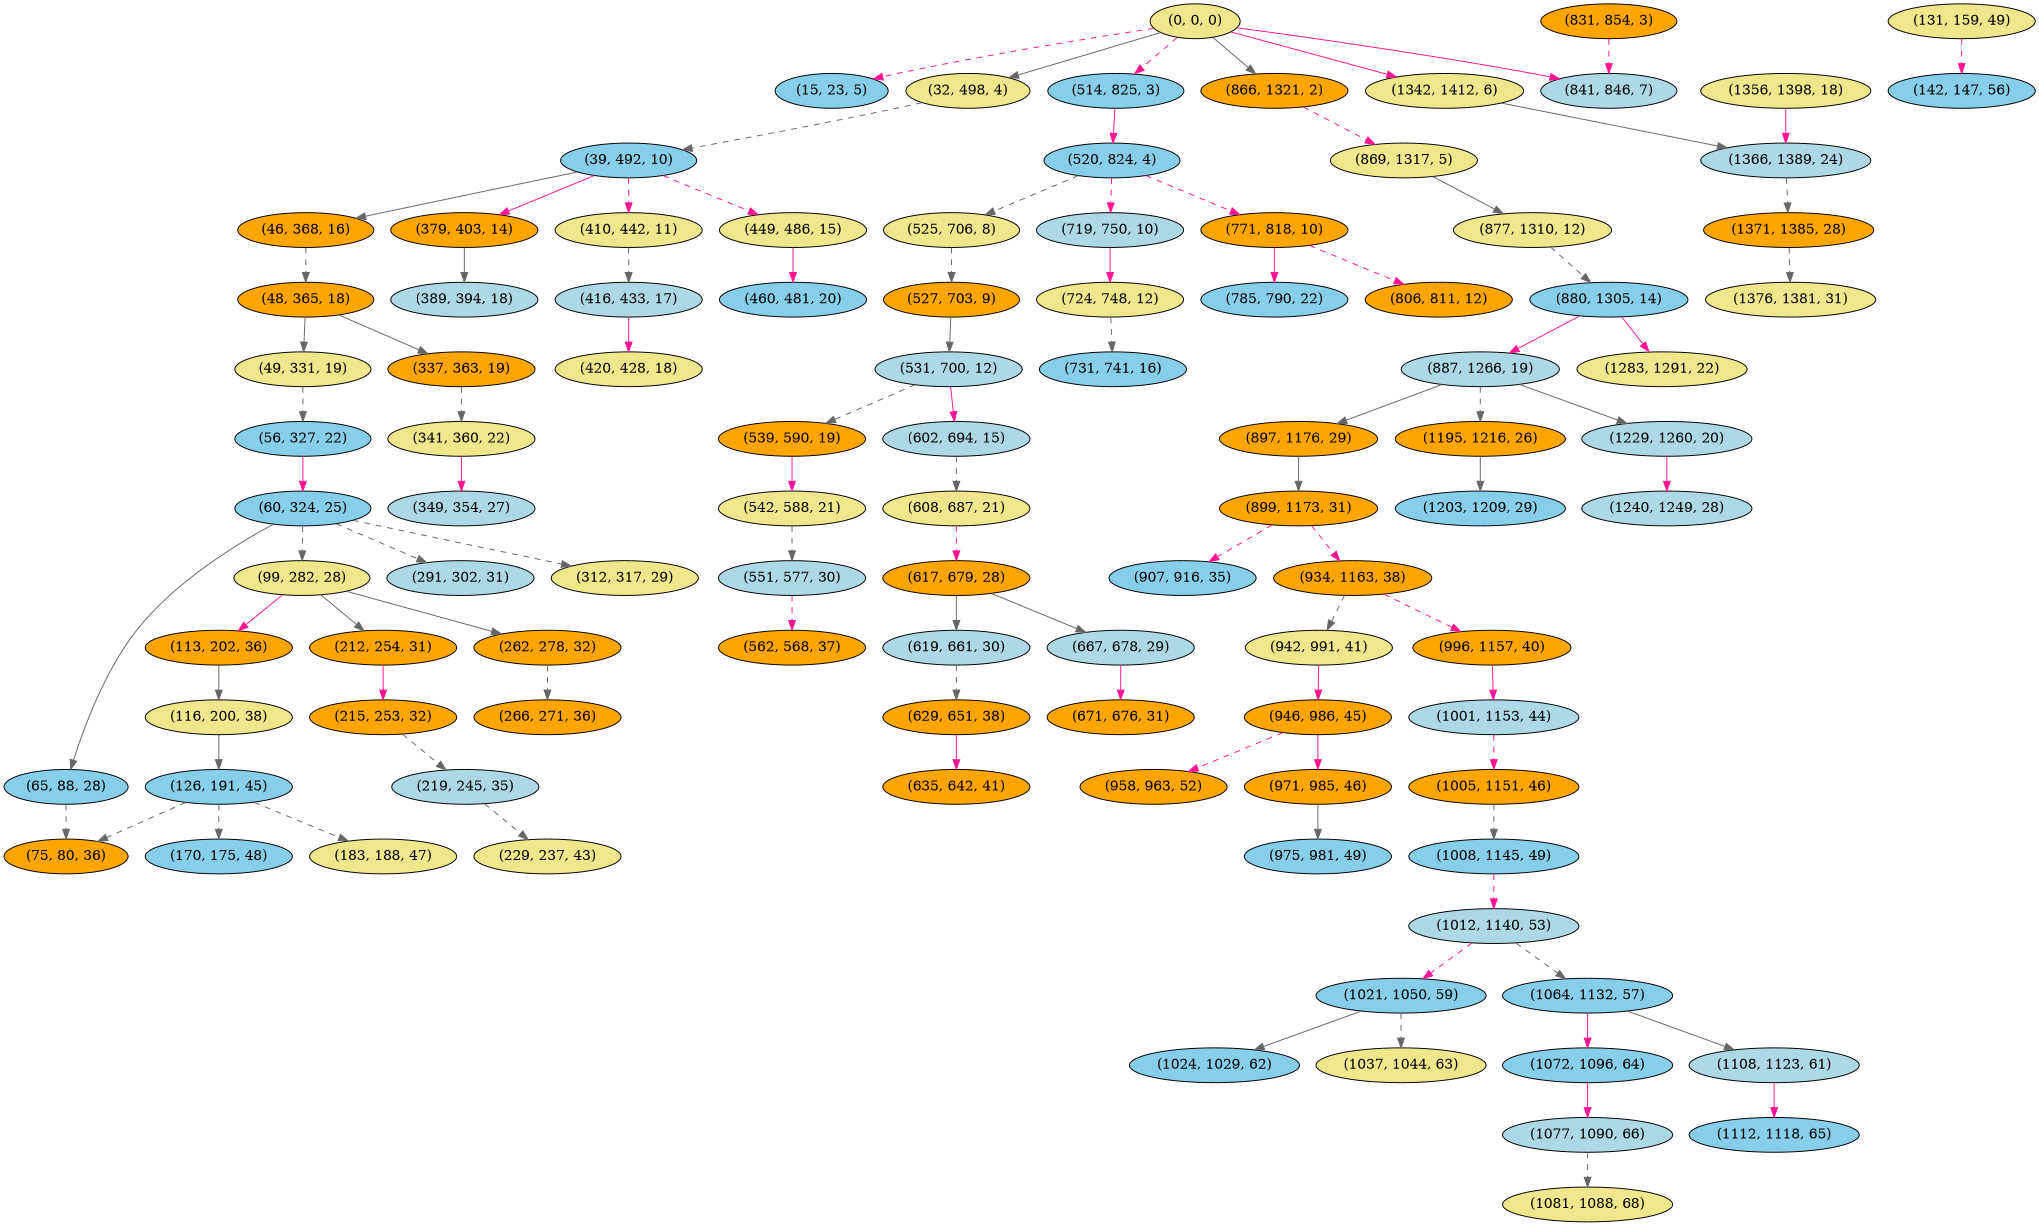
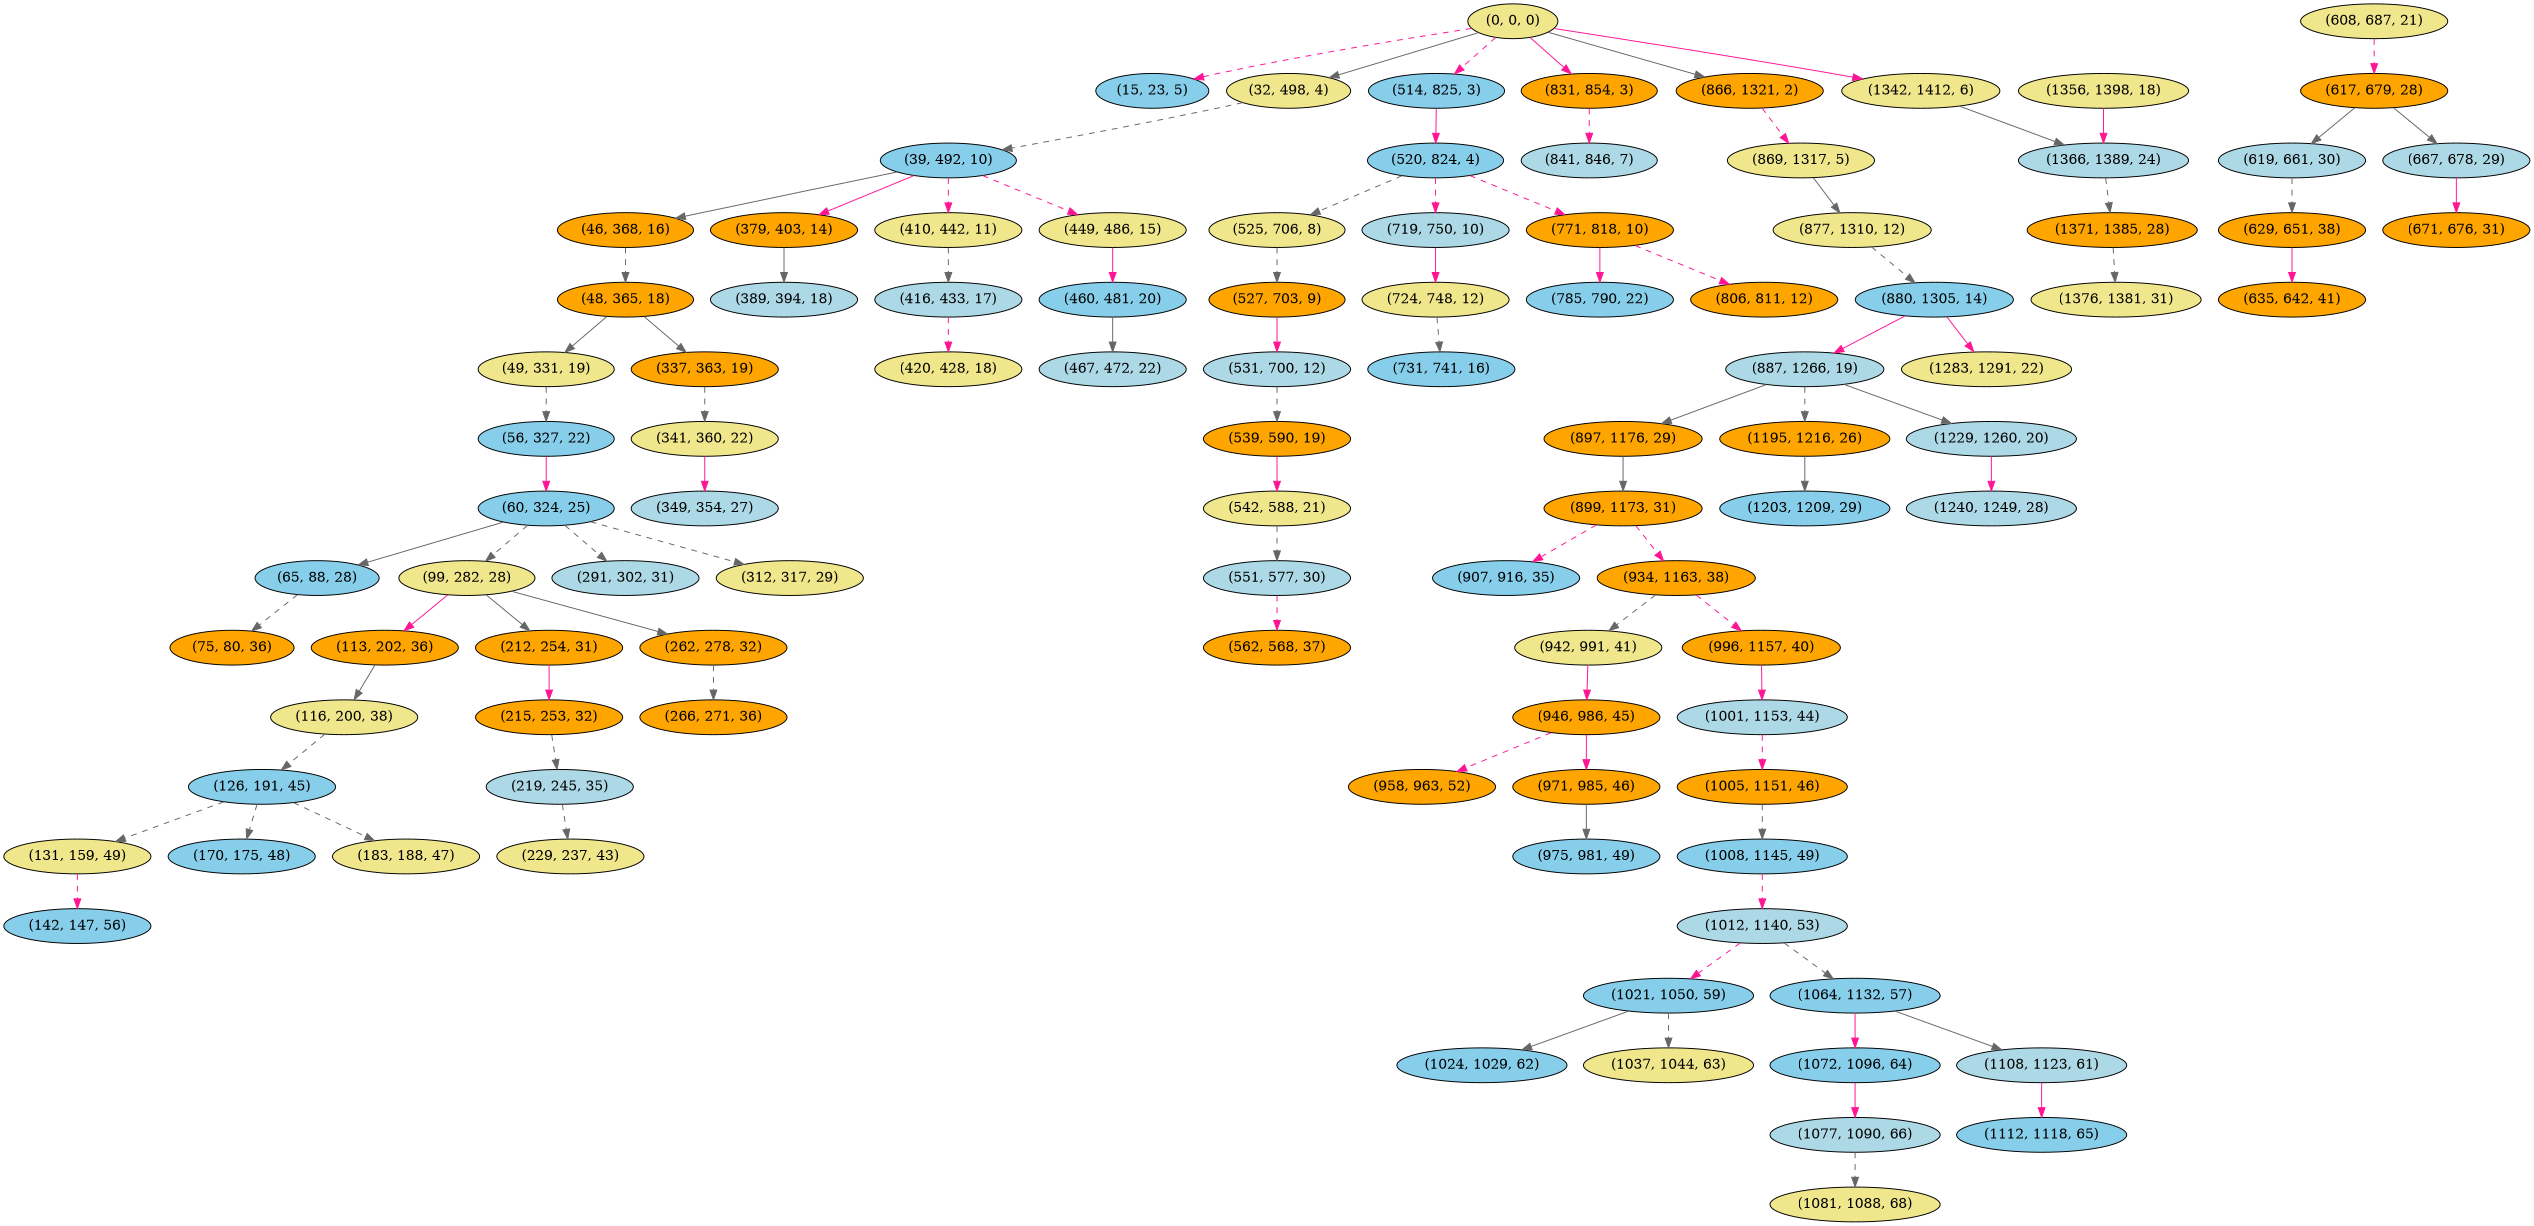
(1394, 50) -> (1547, 53)
(629, 330) -> (948, 330)
(950, 330) -> (1277, 330)
none -> (1113, 369)
(956, 439) -> none
(219, 747) -> (307, 749)
(146, 820) -> (174, 820)
